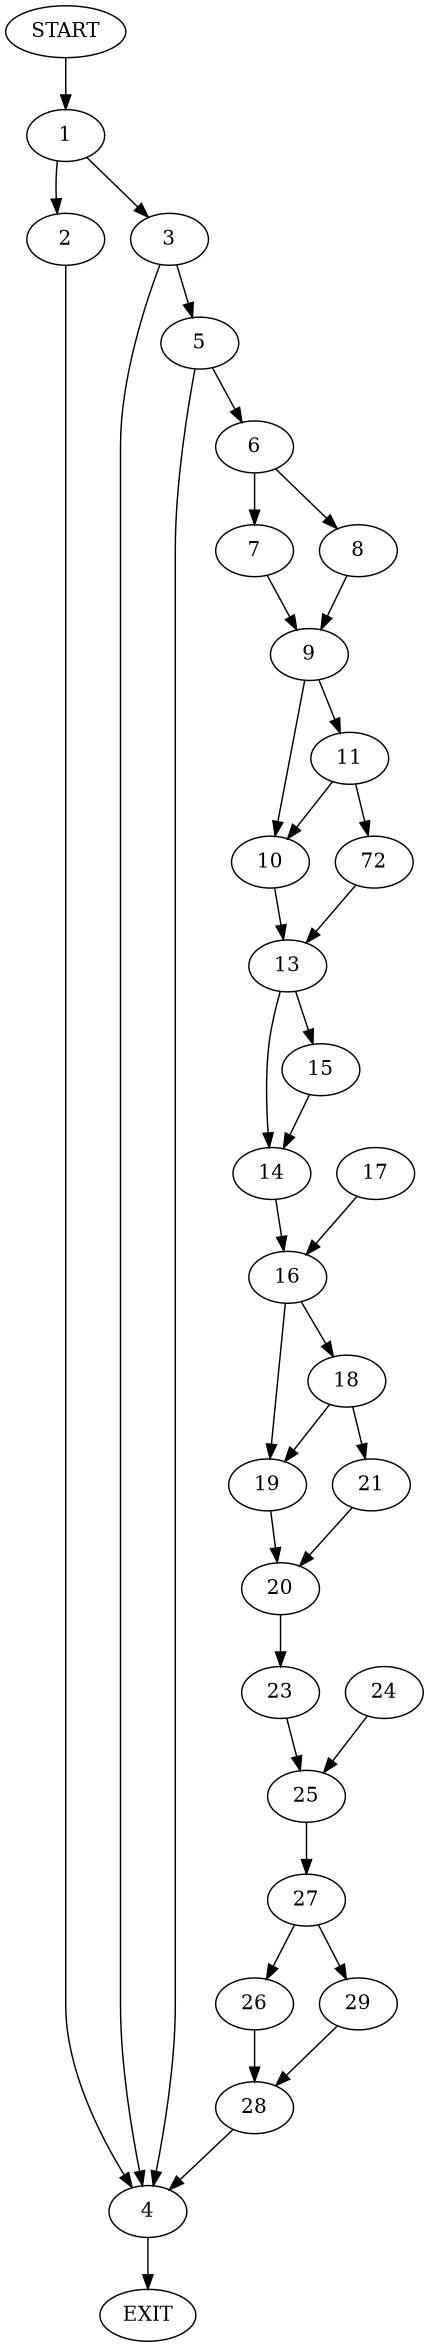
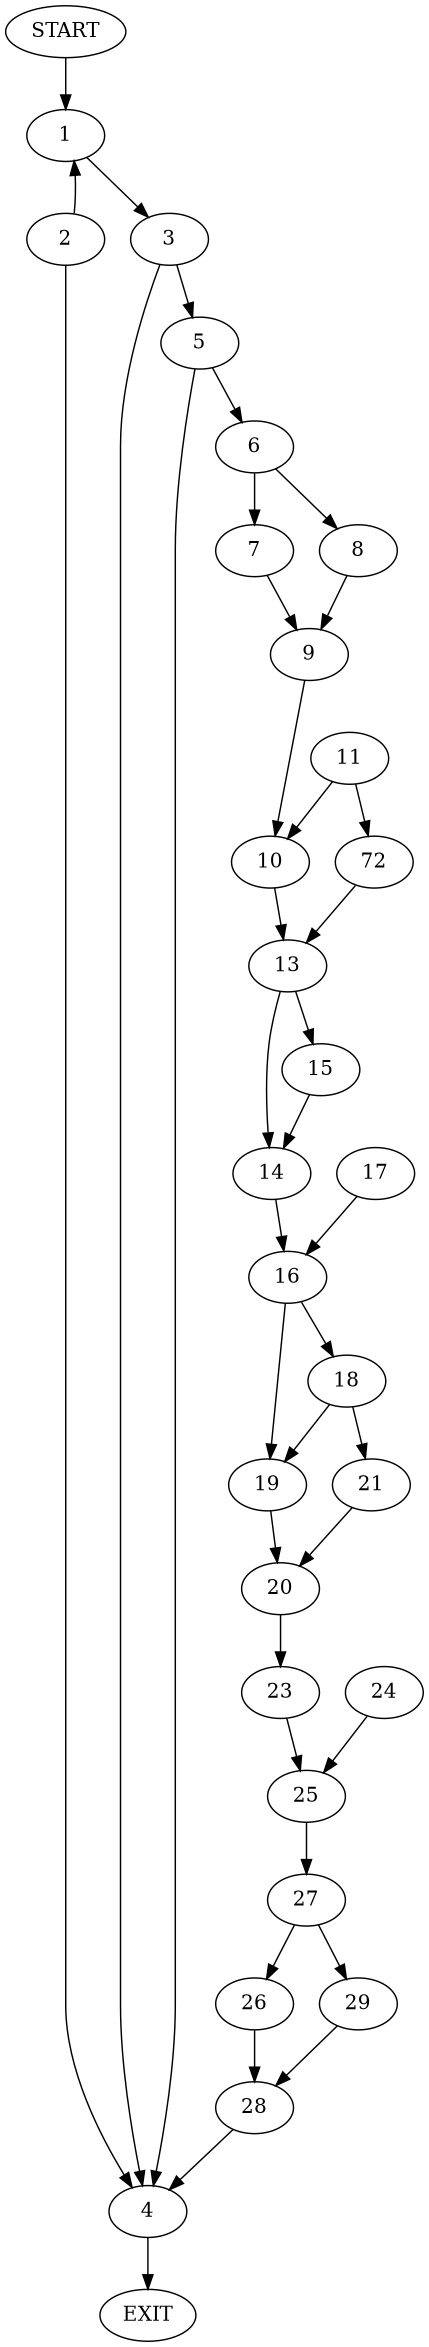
(56, 180) -> (75, 194)
(327, 700) -> none
